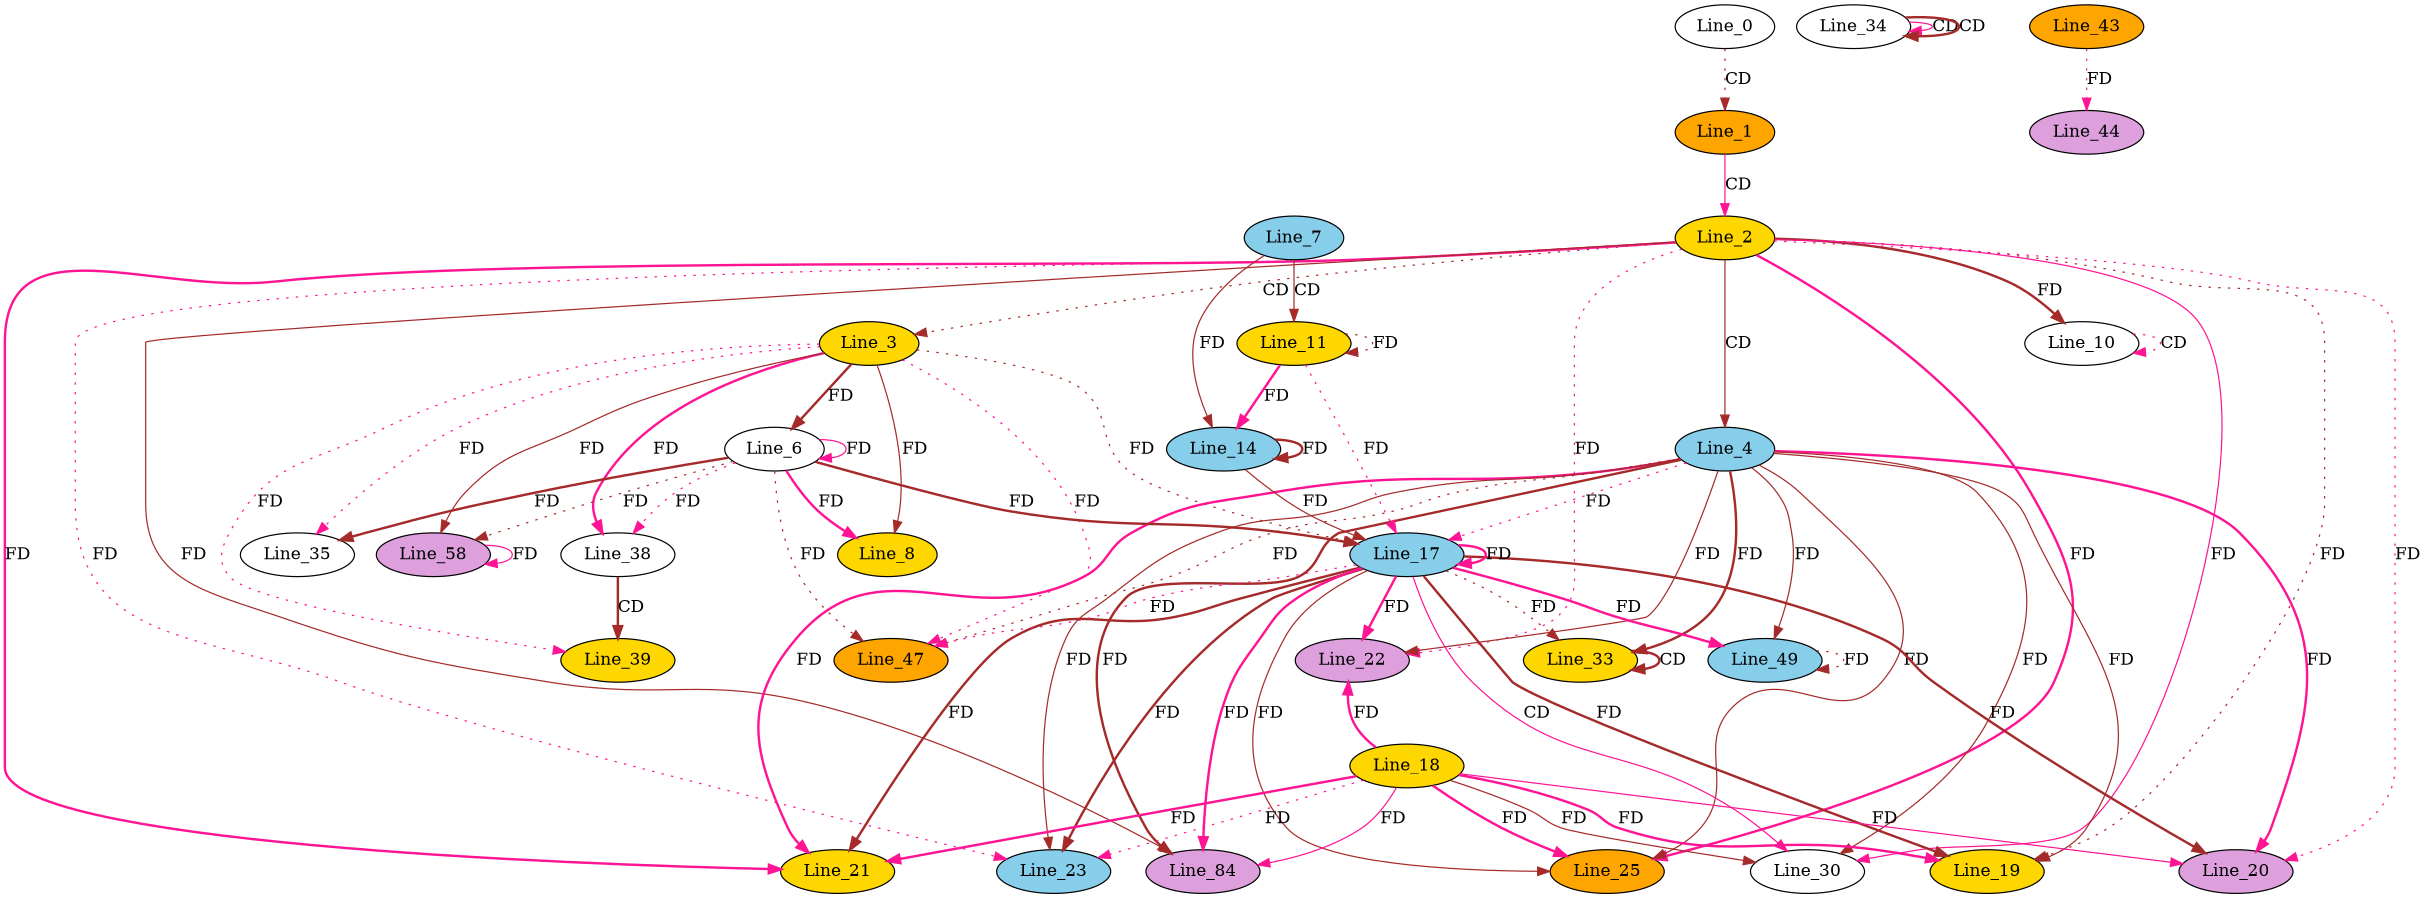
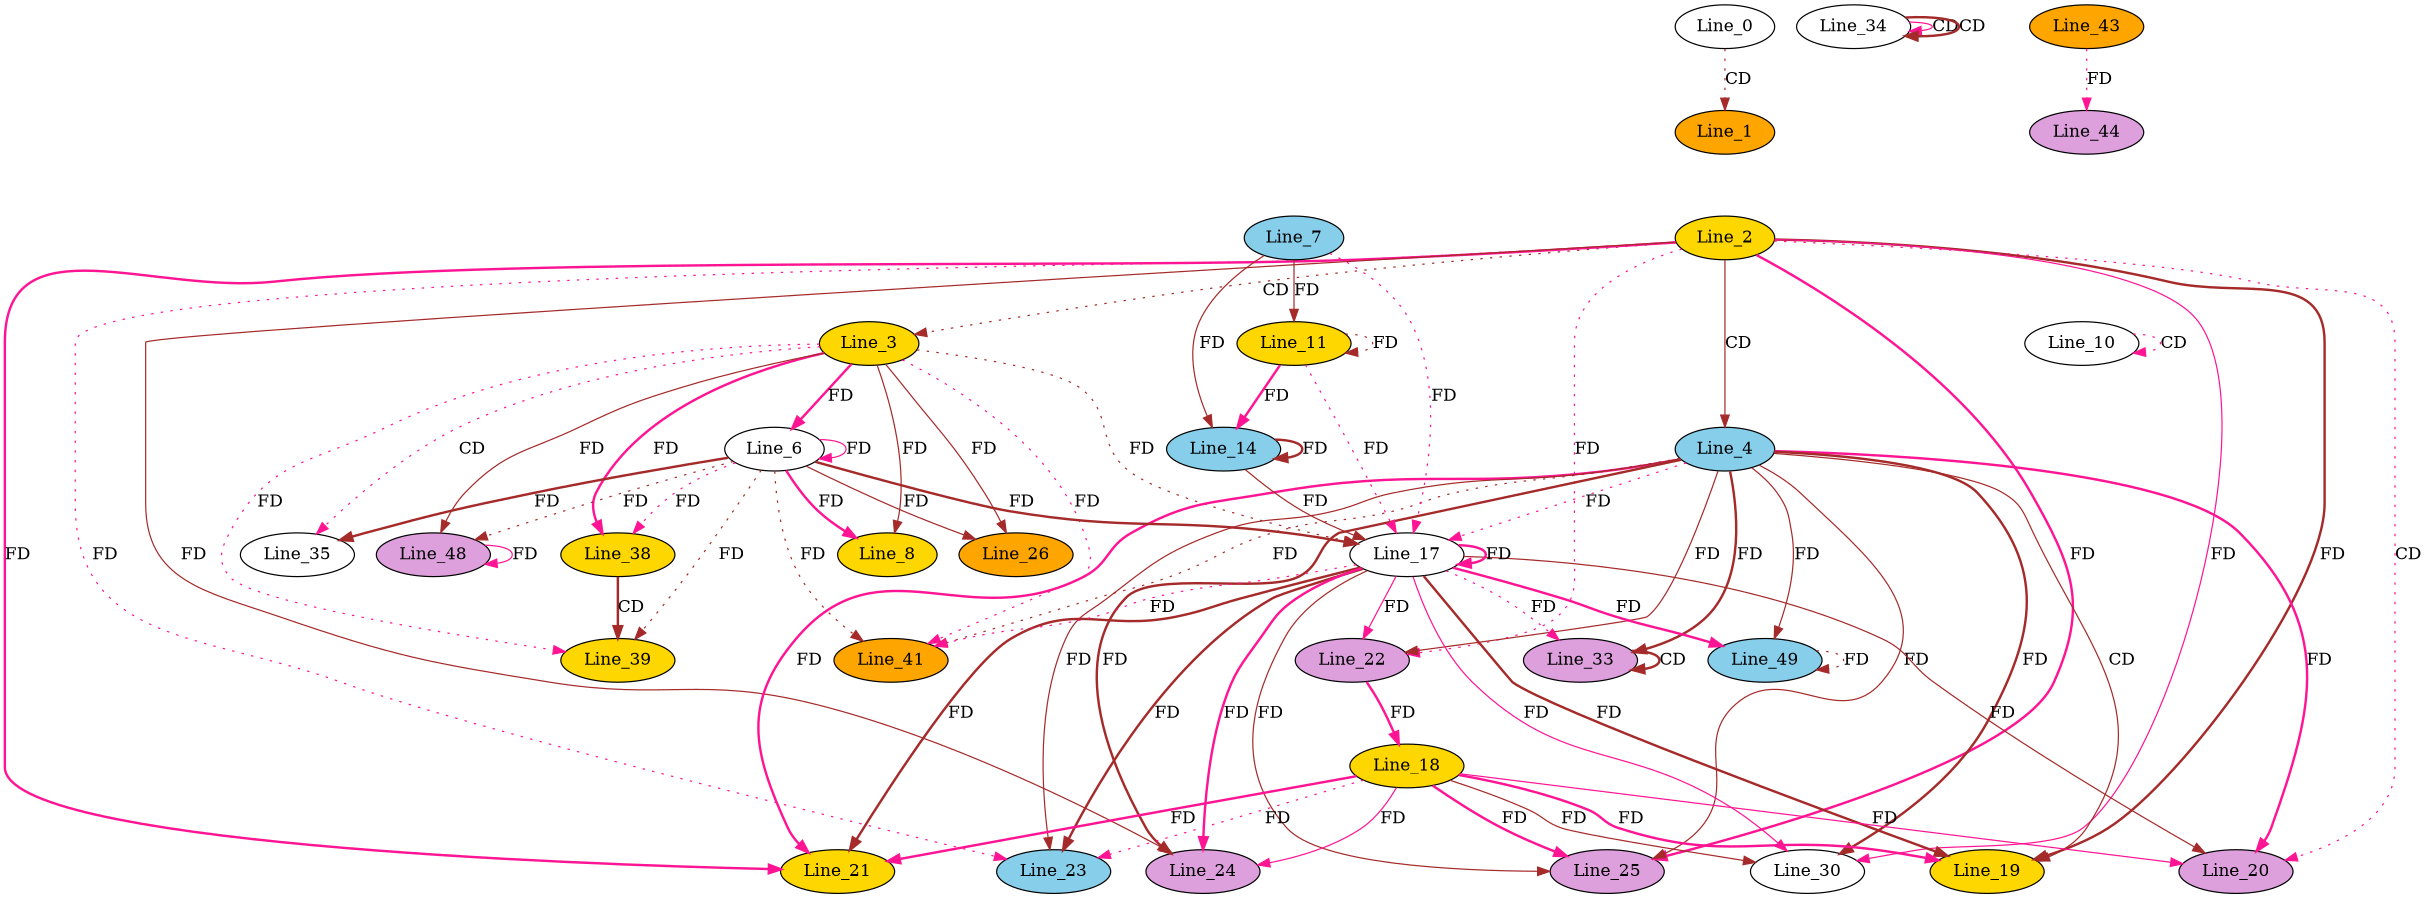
(1725, 179) -> none
(1929, 256) -> none
(1307, 291) -> (1307, 291)
(2325, 364) -> (2325, 364)
none -> (1426, 367)
(826, 392) -> (826, 392)
(472, 449) -> (472, 449)
none -> (704, 552)
(433, 555) -> (433, 555)
(618, 555) -> (618, 555)
none -> (1016, 555)
(1407, 555) -> (1407, 555)
(2408, 555) -> (2408, 555)
(2026, 593) -> (2026, 593)
(1501, 597) -> (1501, 597)
(1382, 602) -> (1382, 602)
(1858, 629) -> (1858, 629)
(891, 660) -> (891, 660)
(1580, 660) -> (1580, 660)
(2122, 660) -> (2122, 660)
(1537, 713) -> (1537, 713)
(1355, 725) -> (1382, 707)
(1203, 872) -> (1203, 872)
(1607, 872) -> (1607, 872)
